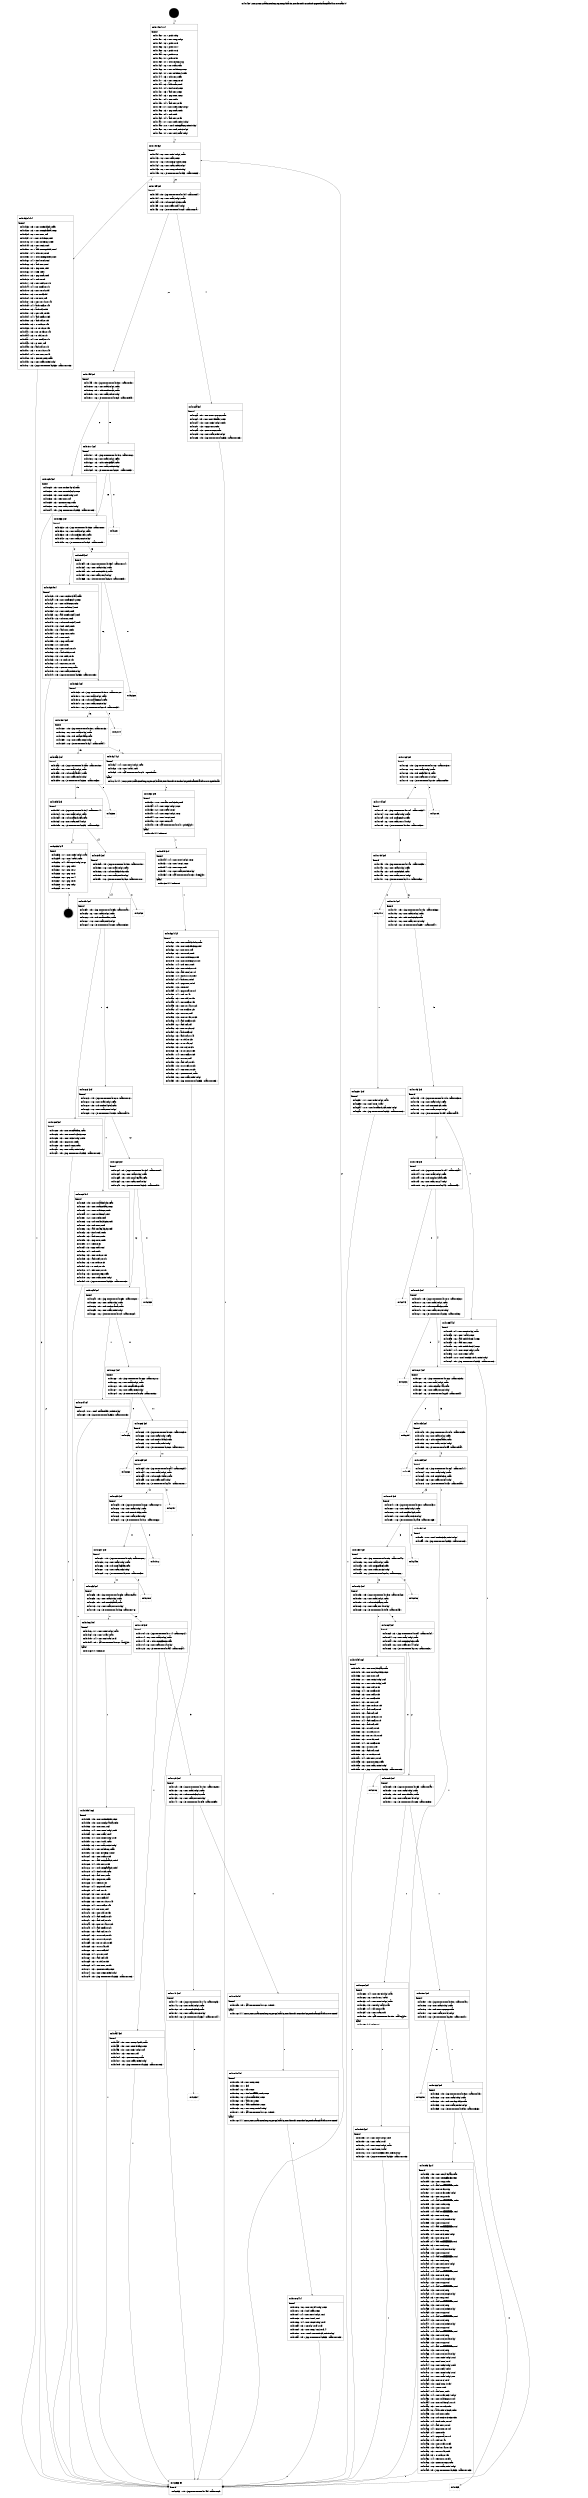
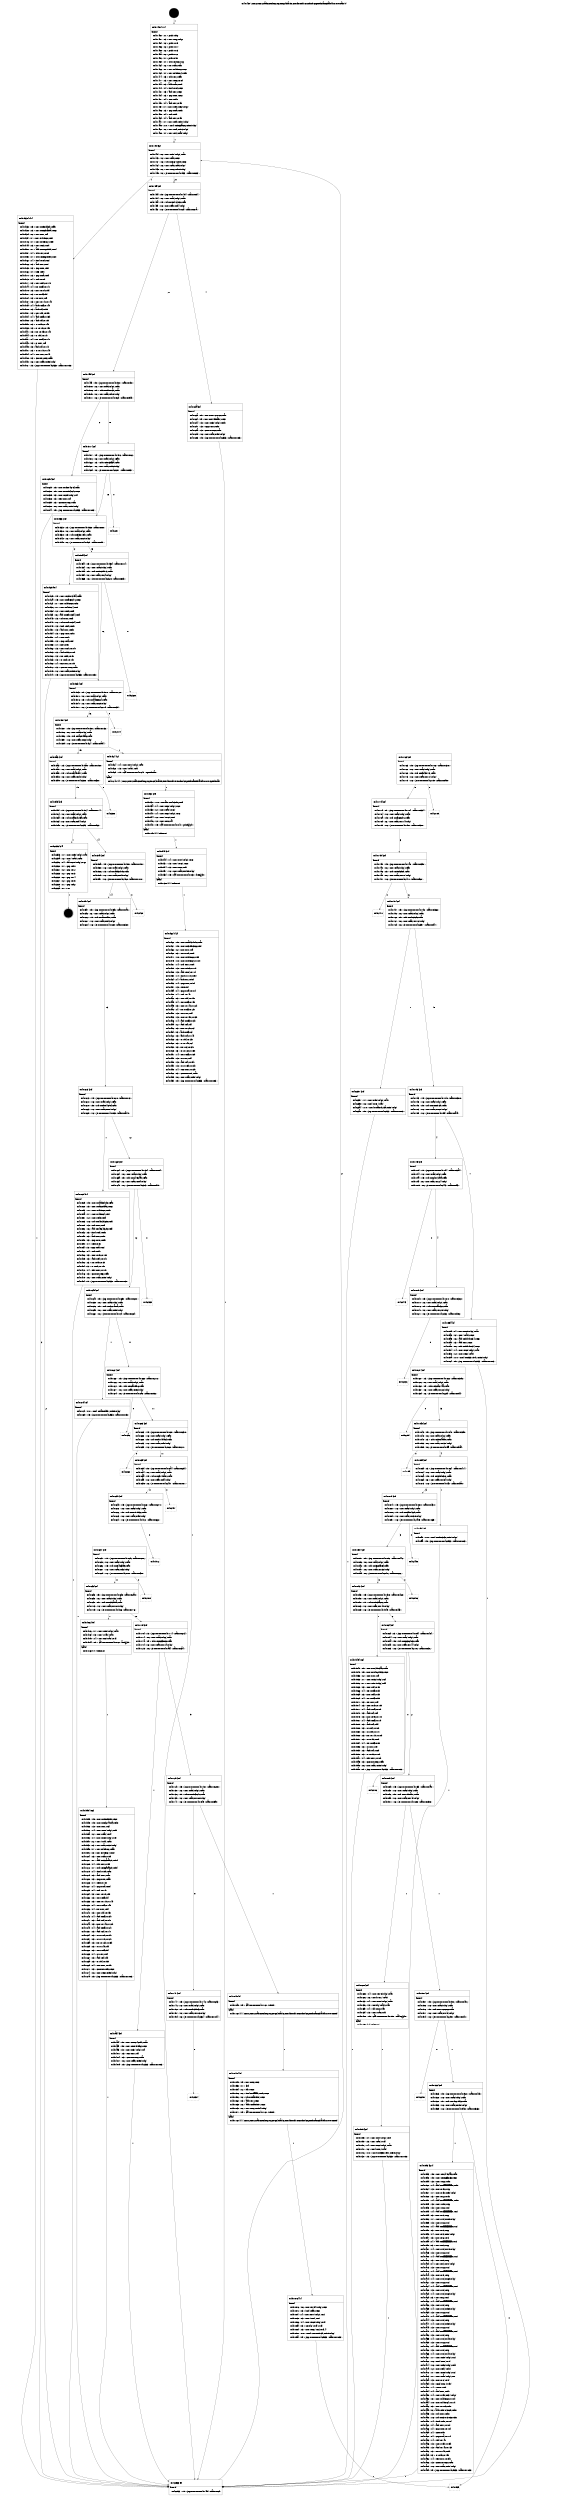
(378, 1002) -> (395, 1008)
(75, 1138) -> none
(437, 1342) -> none
(128, 1535) -> none
(309, 2444) -> (346, 2450)
